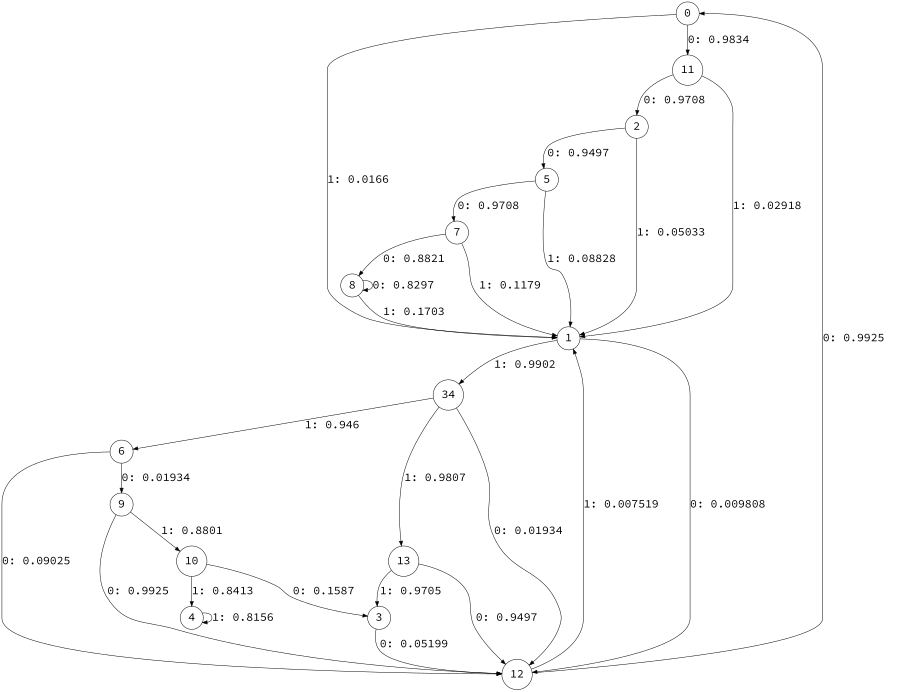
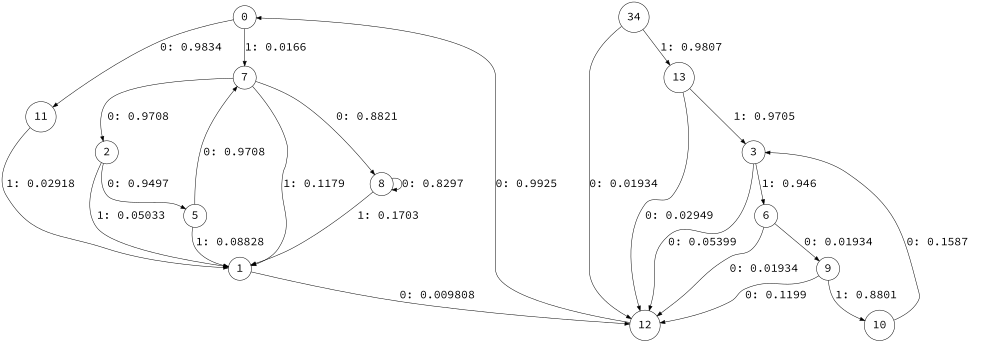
(650, 87) -> (150, 85)
(327, 119) -> (245, 45)
(507, 353) -> none
(286, 423) -> (759, 182)
(583, 524) -> none
(43, 561) -> (771, 269)
(148, 591) -> (786, 295)
(192, 618) -> none
(517, 618) -> (686, 216)
(421, 644) -> (709, 242)
